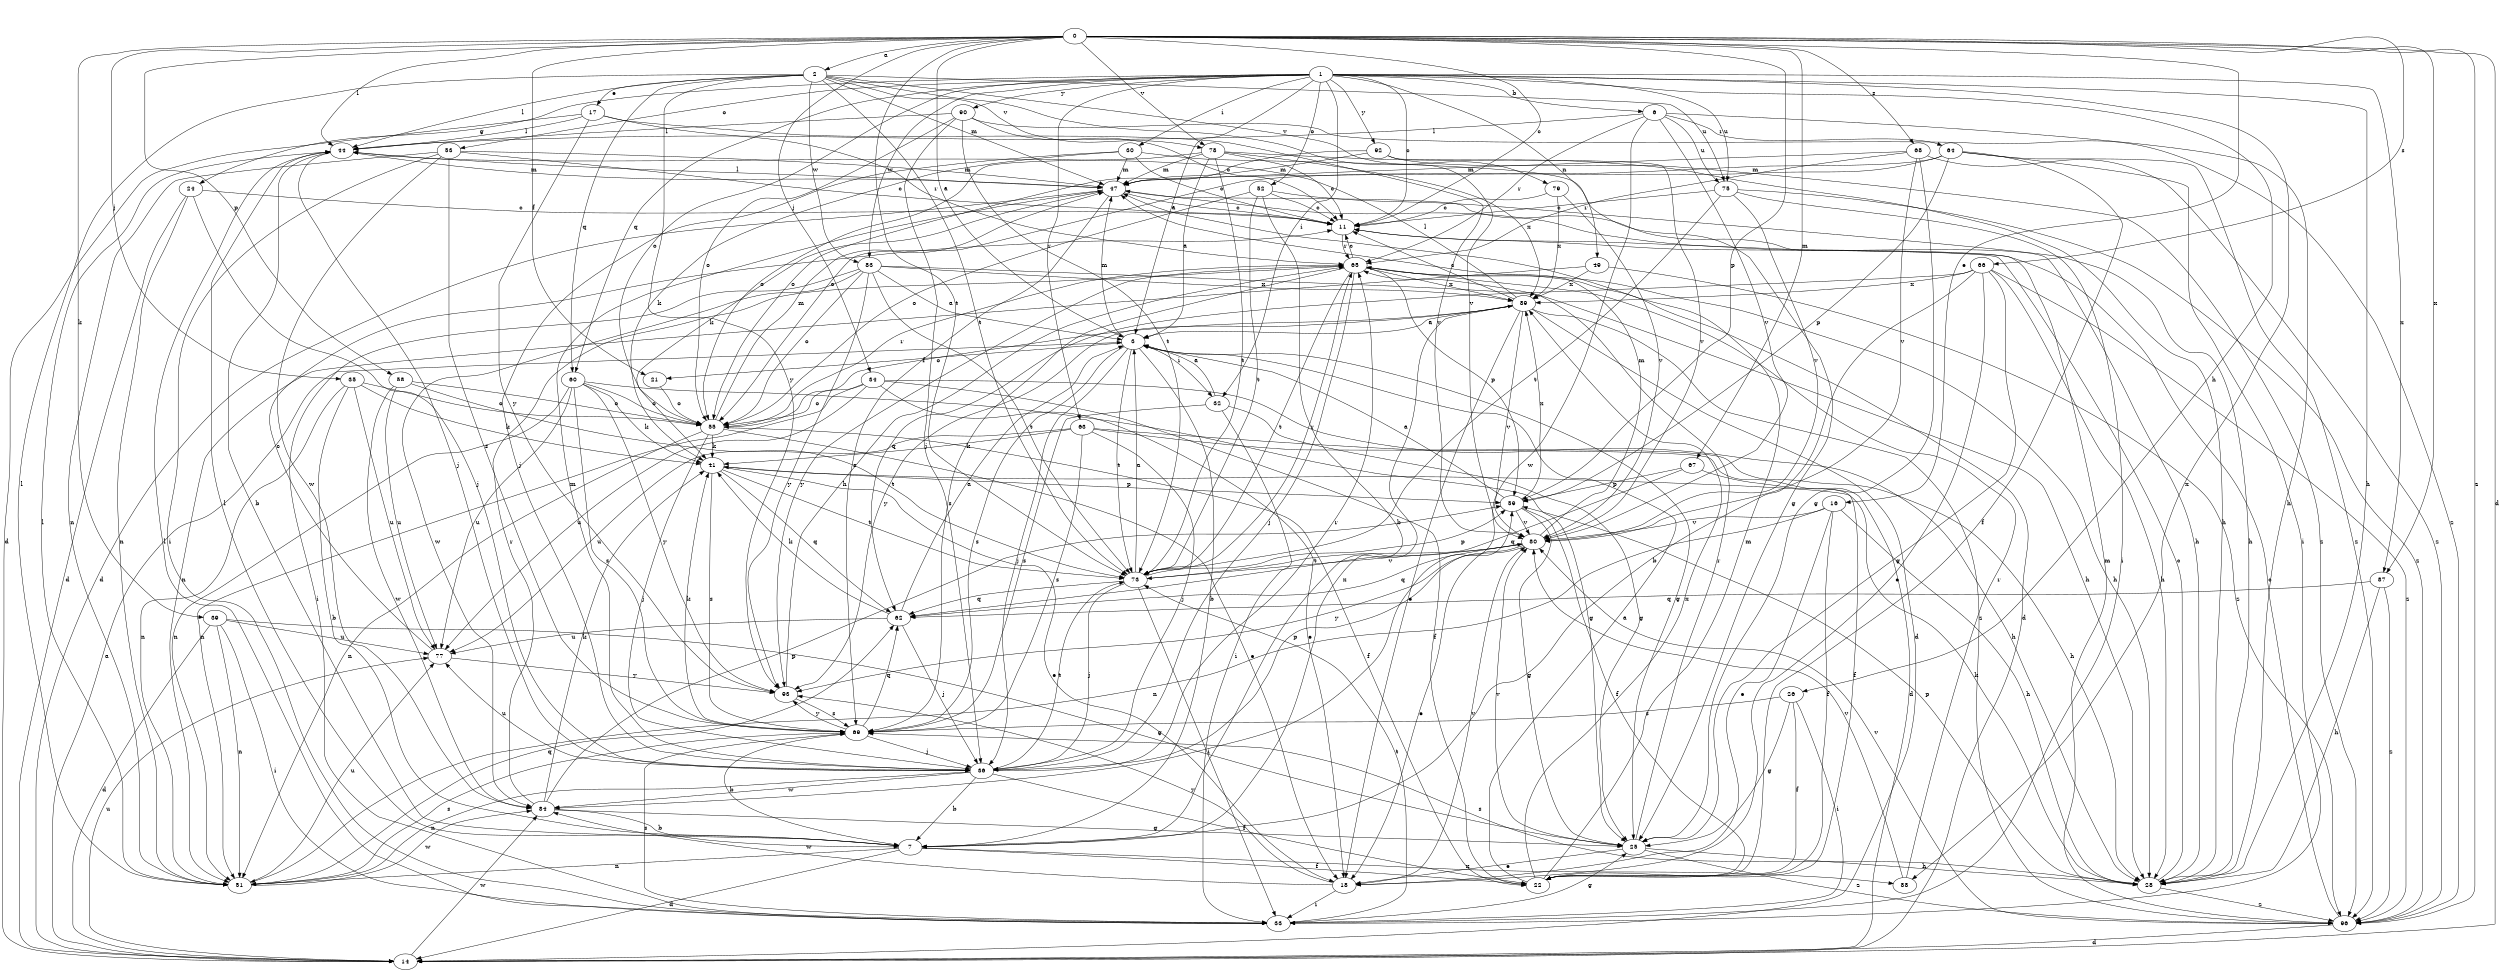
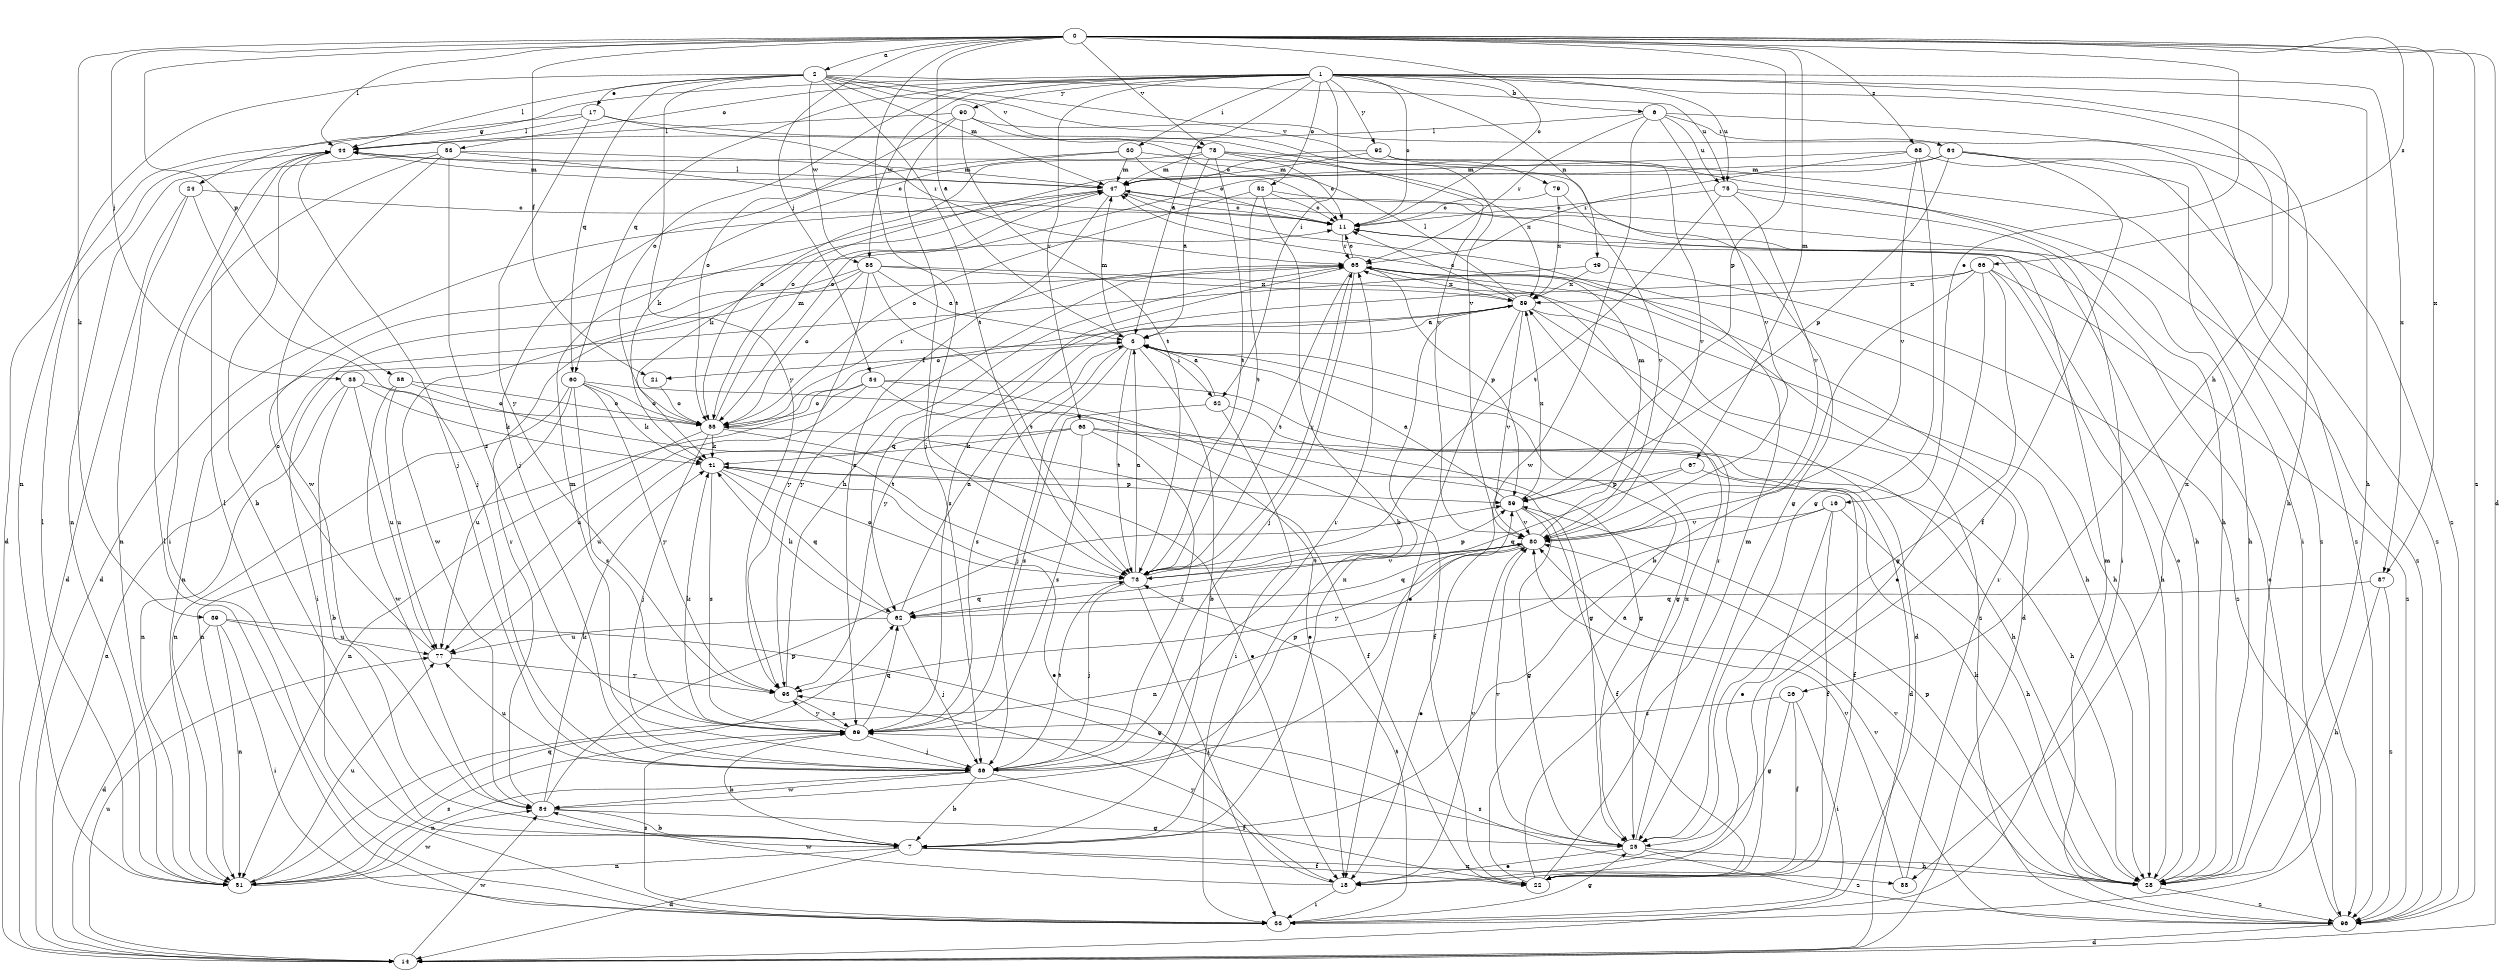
(22, 484) -> (22, 484)
(870, 523) -> (870, 523)
none -> (1865, 690)
